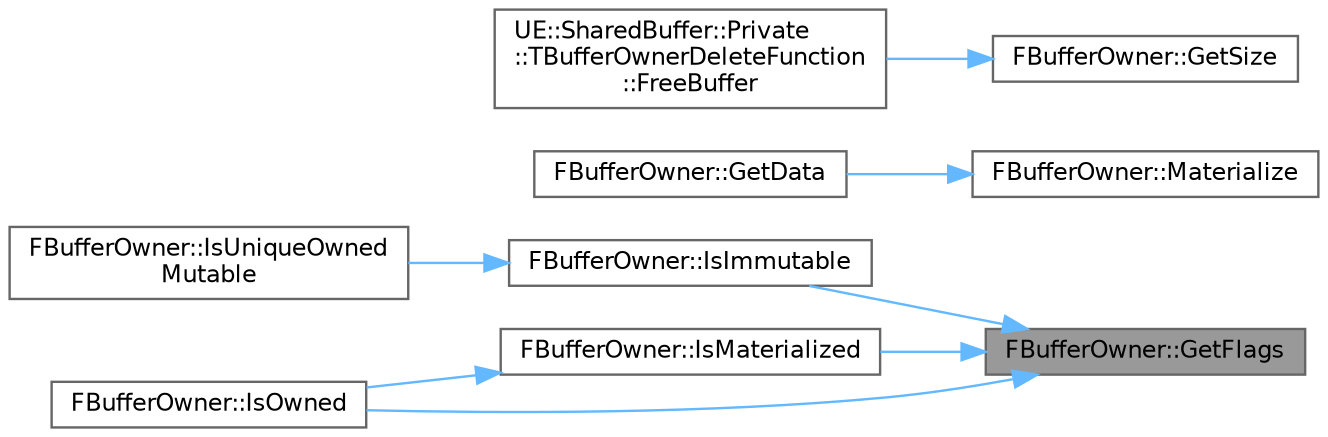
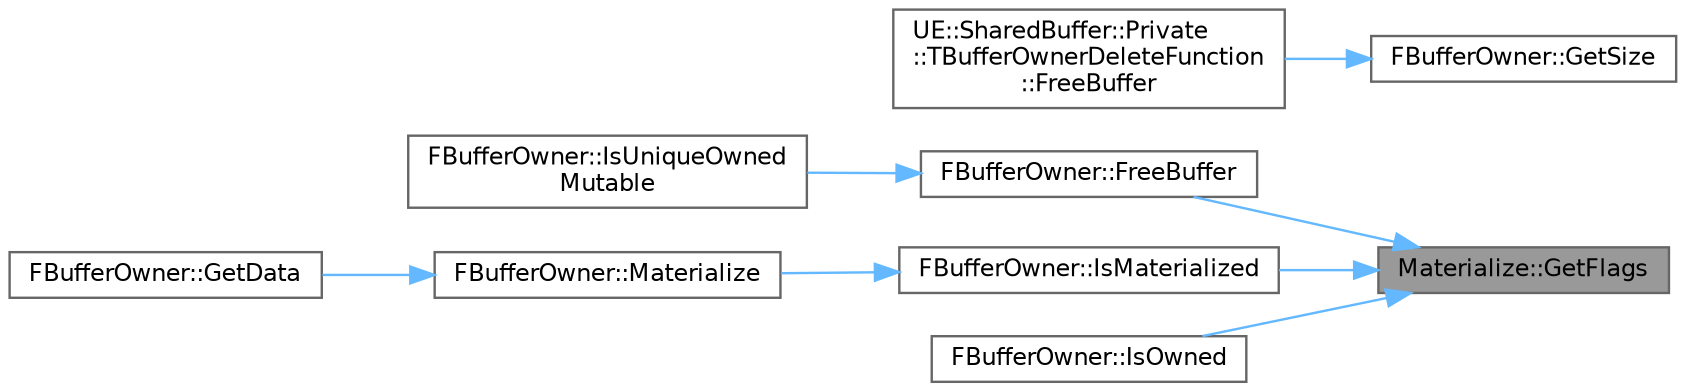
(690, 263) -> (1089, 174)
(1145, 352) -> (1524, 270)
(421, 381) -> (828, 273)
